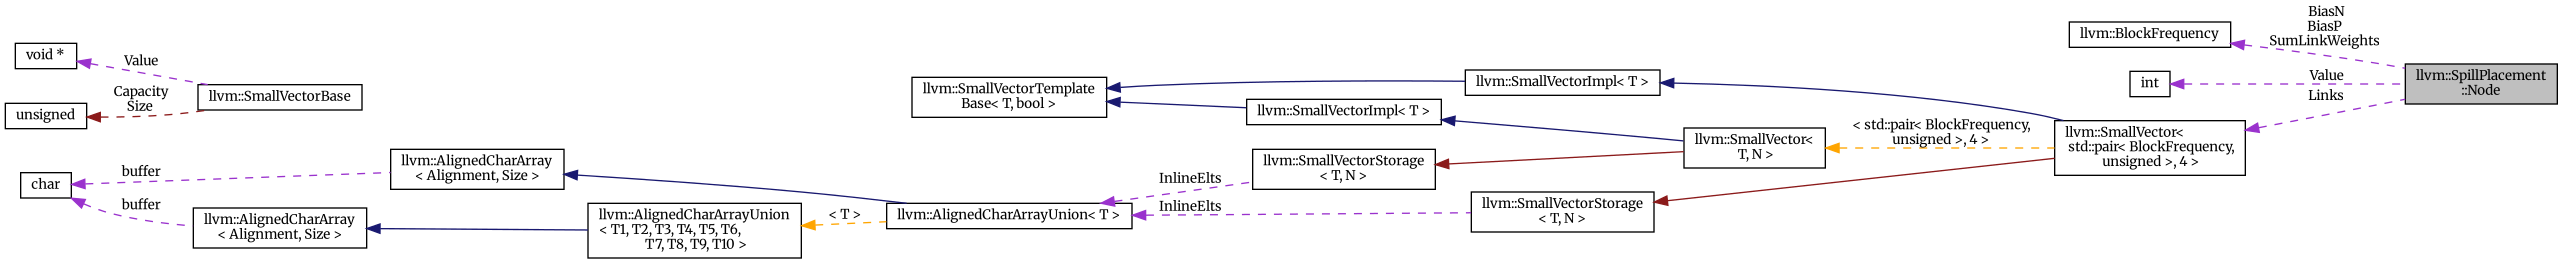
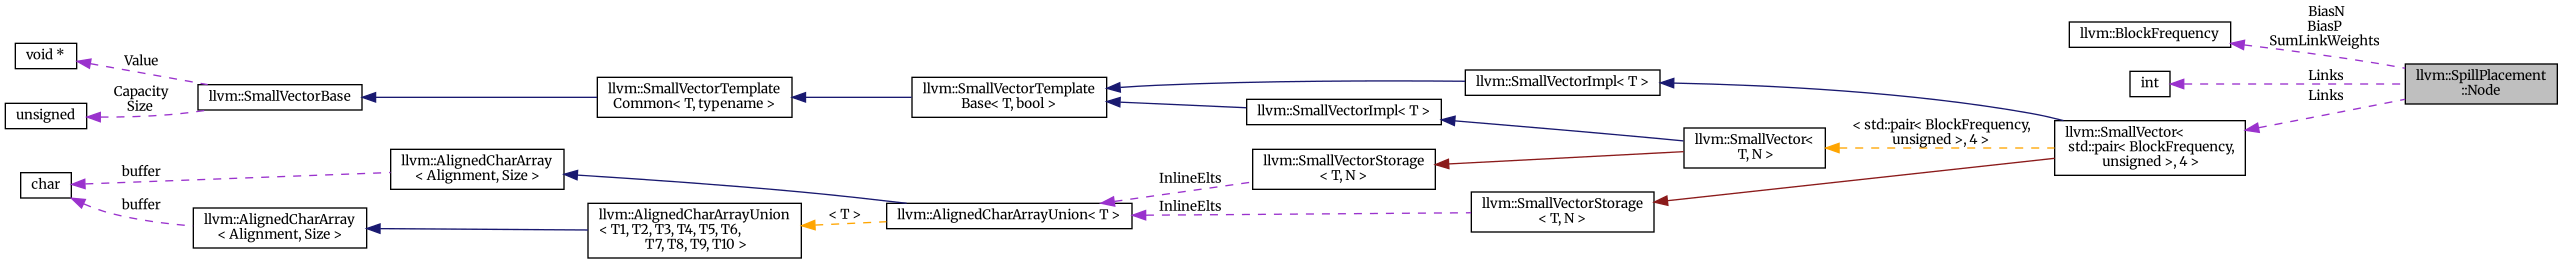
(2325, 77) -> (2325, 77)
none -> (695, 97)
(155, 116) -> (155, 116)
